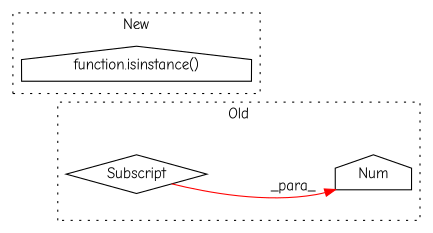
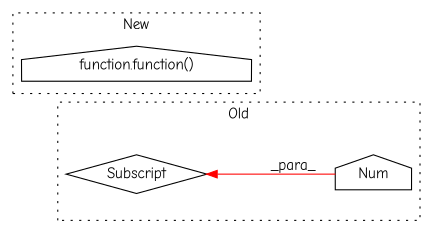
(137, 66) -> (137, 66)
(248, 197) -> (277, 174)
